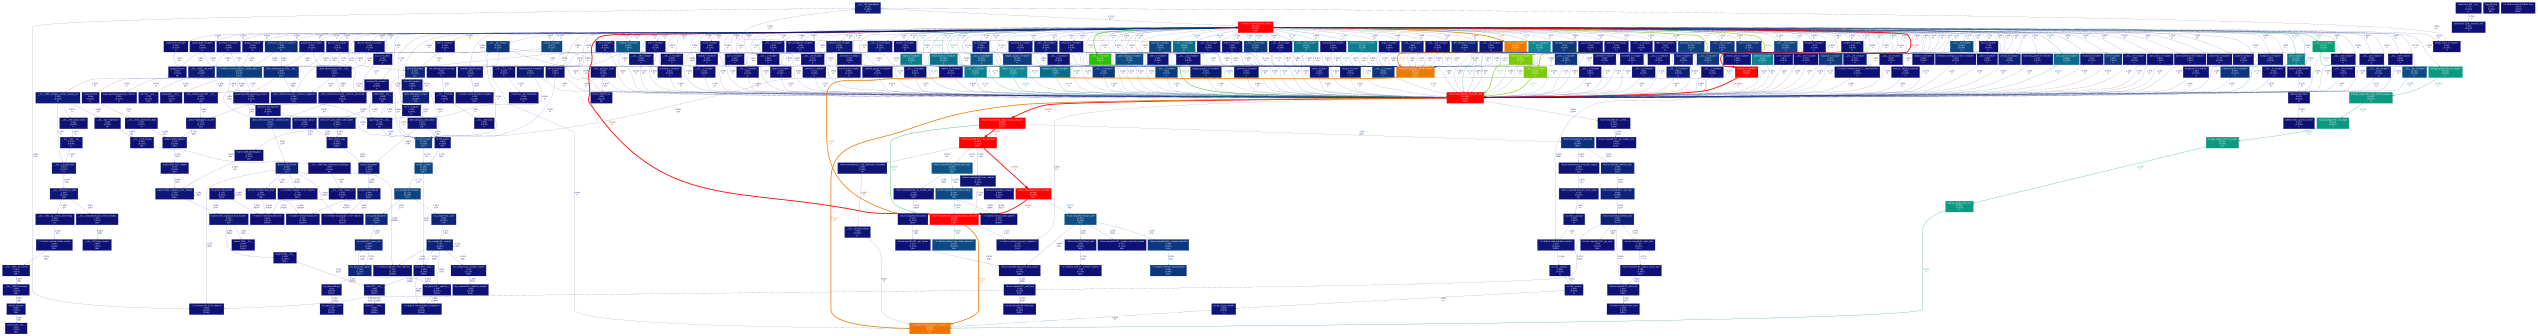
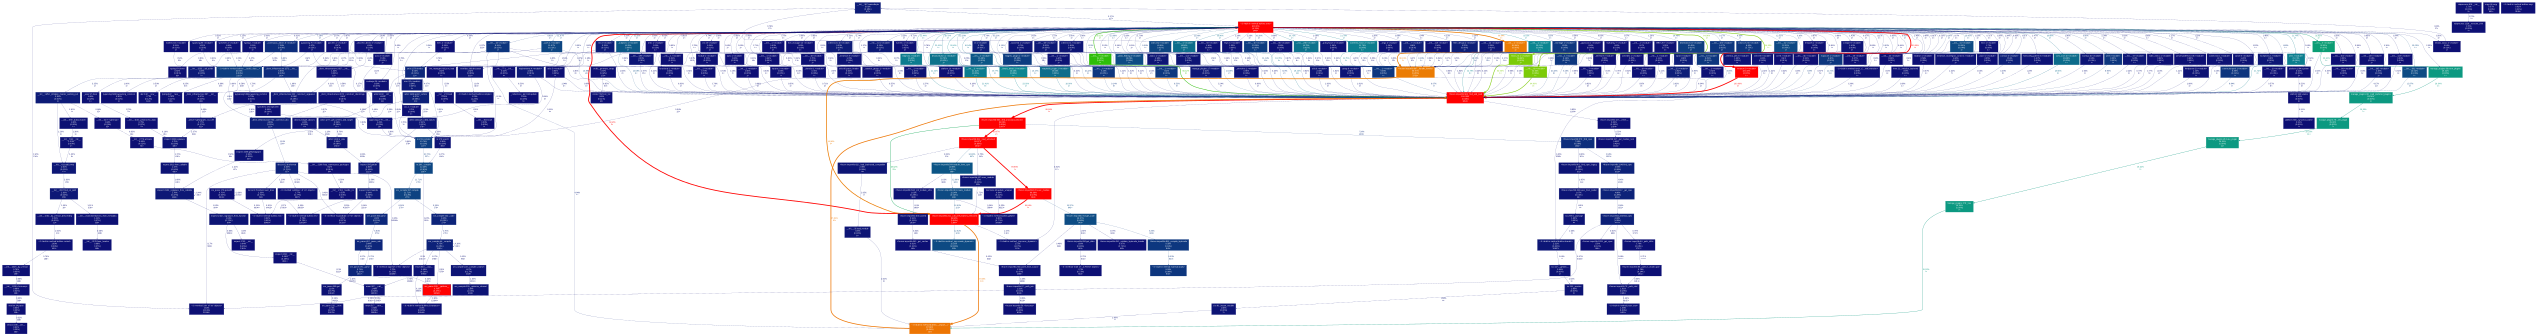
(1763, 59) -> (1763, 59)
(1915, 96) -> none
(437, 290) -> (437, 290)
